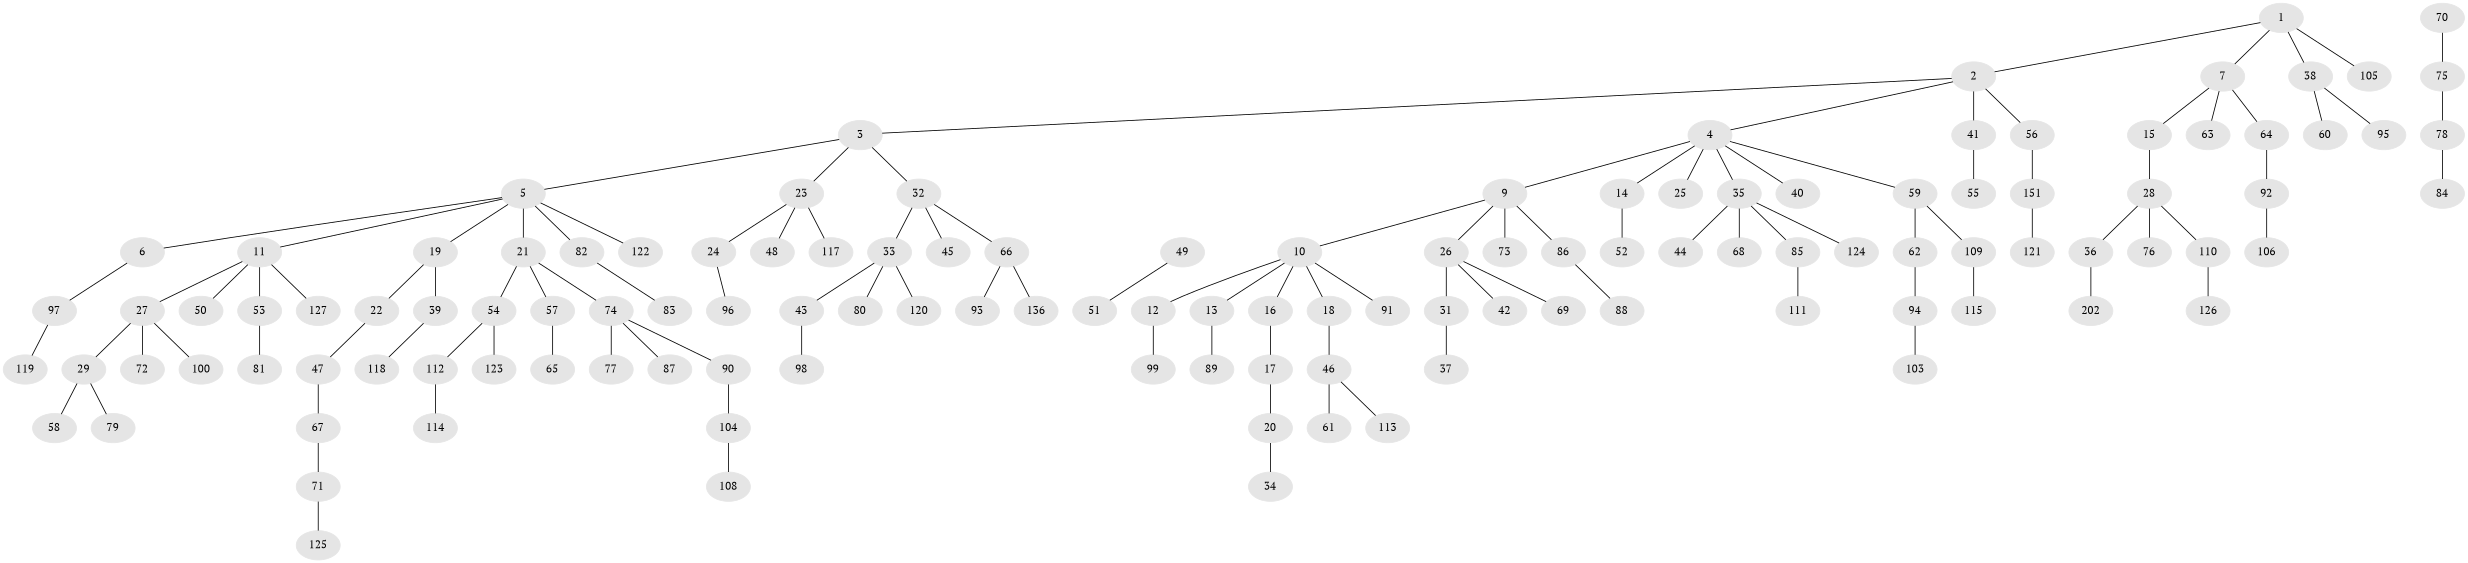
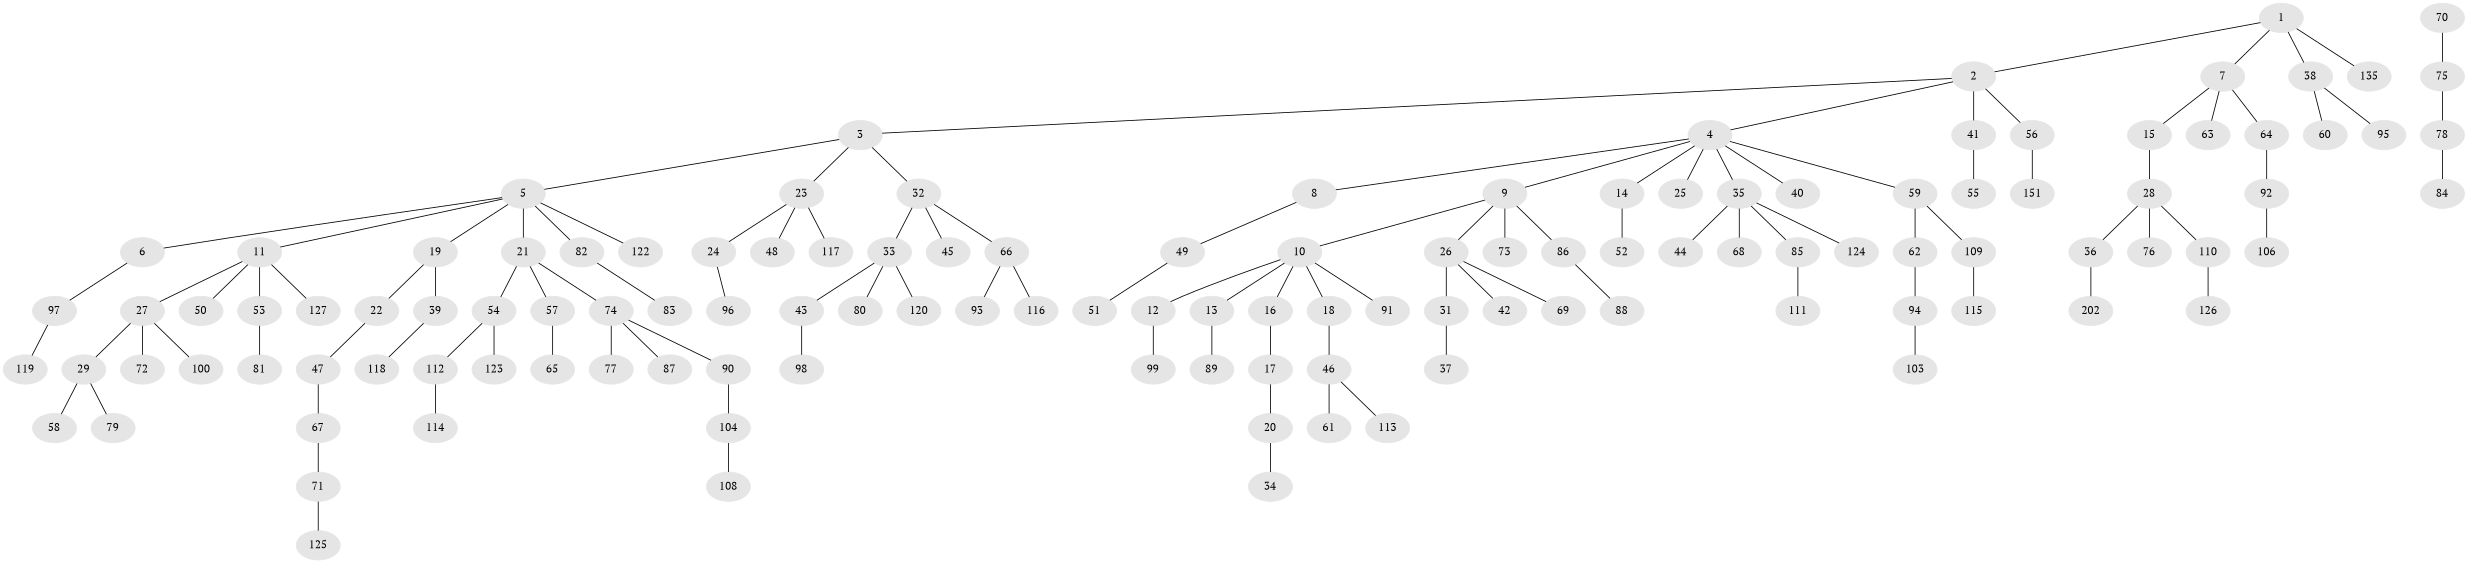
(2369, 77) -> (2369, 77)
none -> (1314, 194)
(2032, 252) -> none
(1036, 311) -> (1036, 311)
